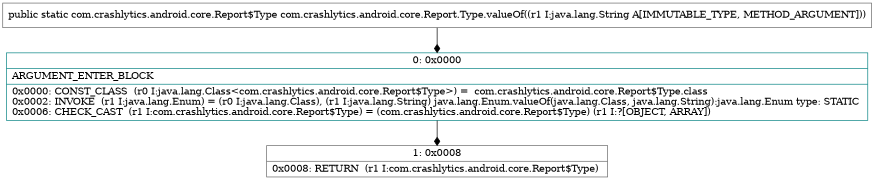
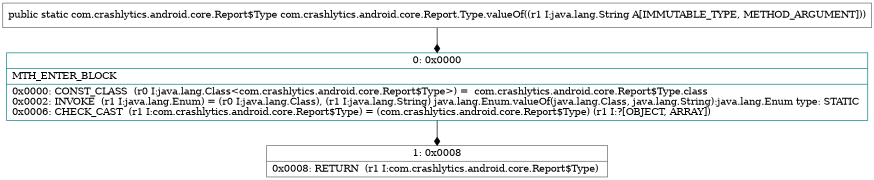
(83, 76) -> (64, 76)
